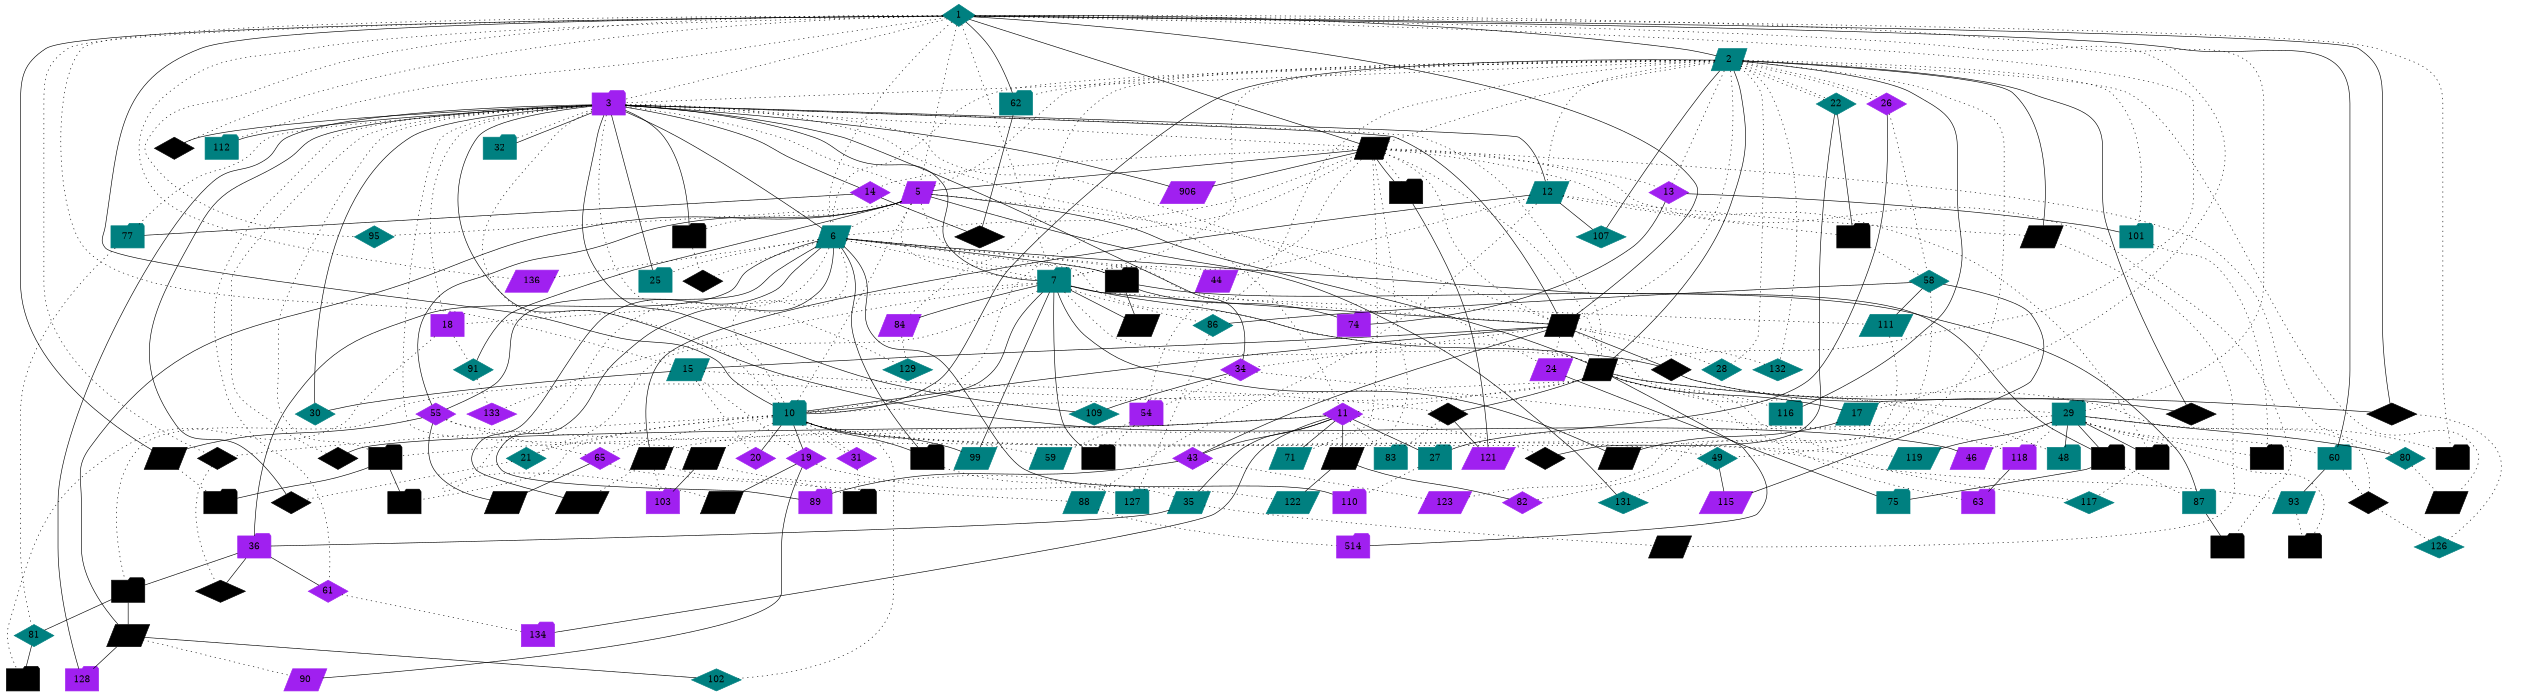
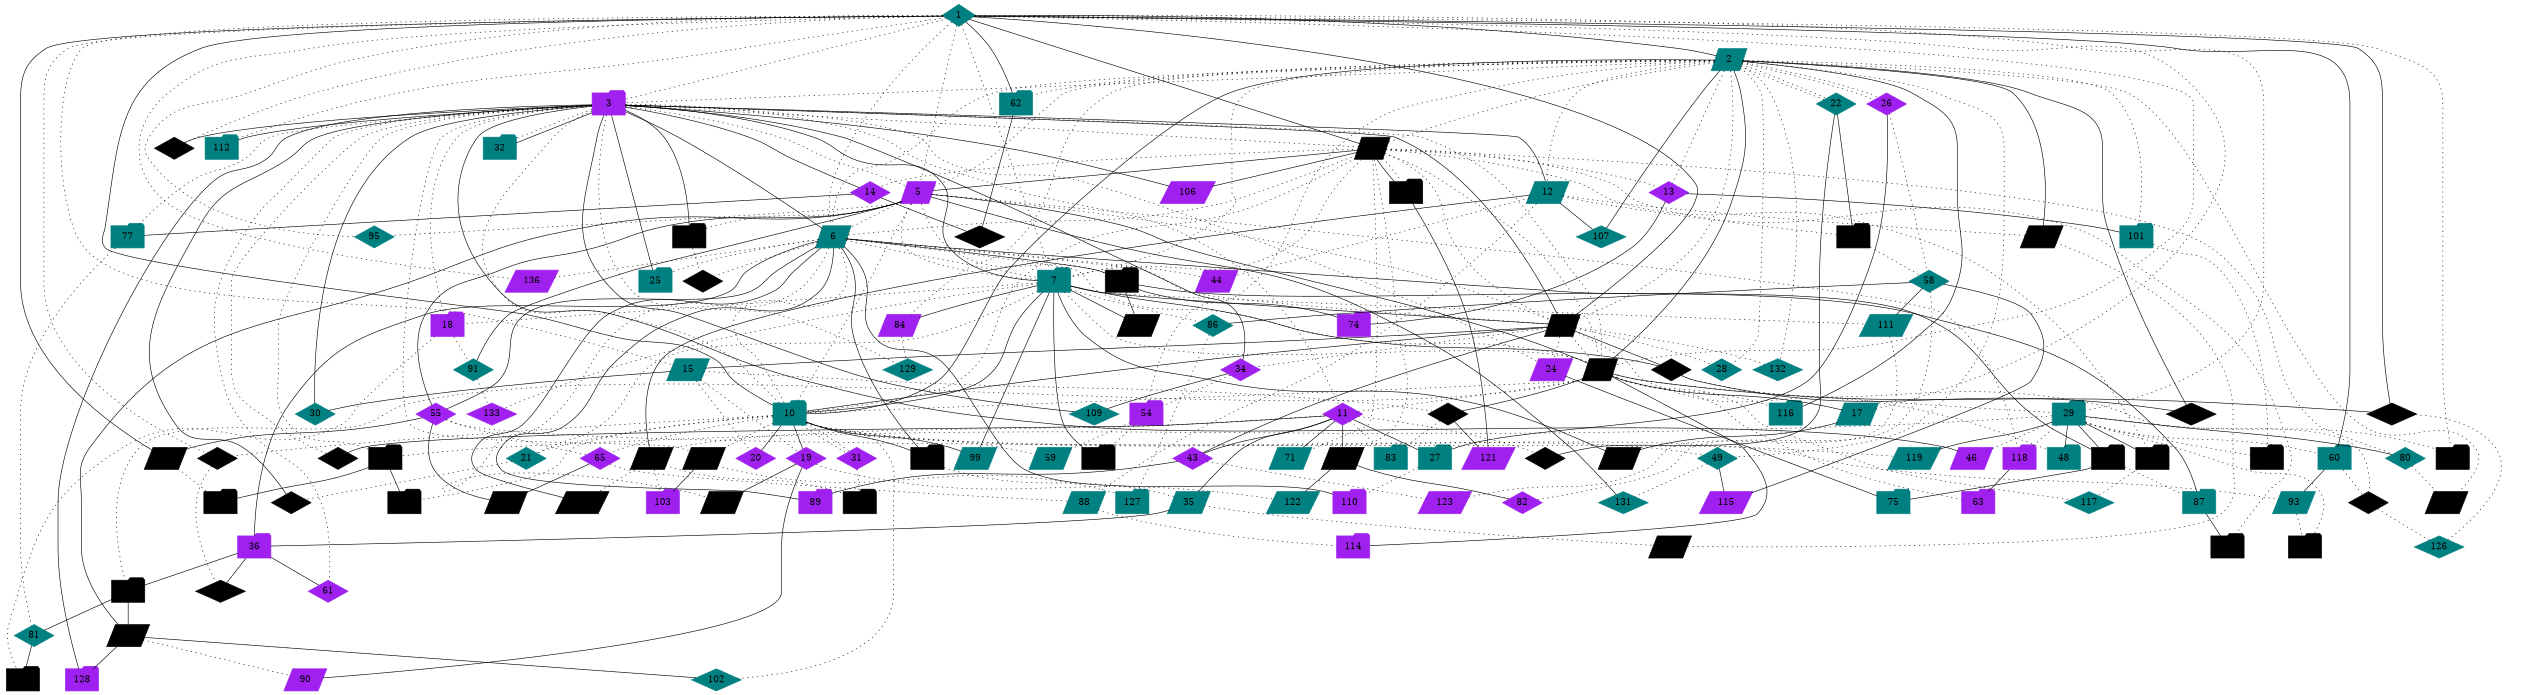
(1188, 193) -> (1188, 193)
(1630, 412) -> (1516, 253)
(1353, 547) -> (1353, 547)
(538, 636) -> none
